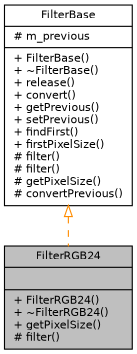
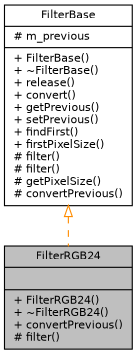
(58, 325) -> (68, 325)
